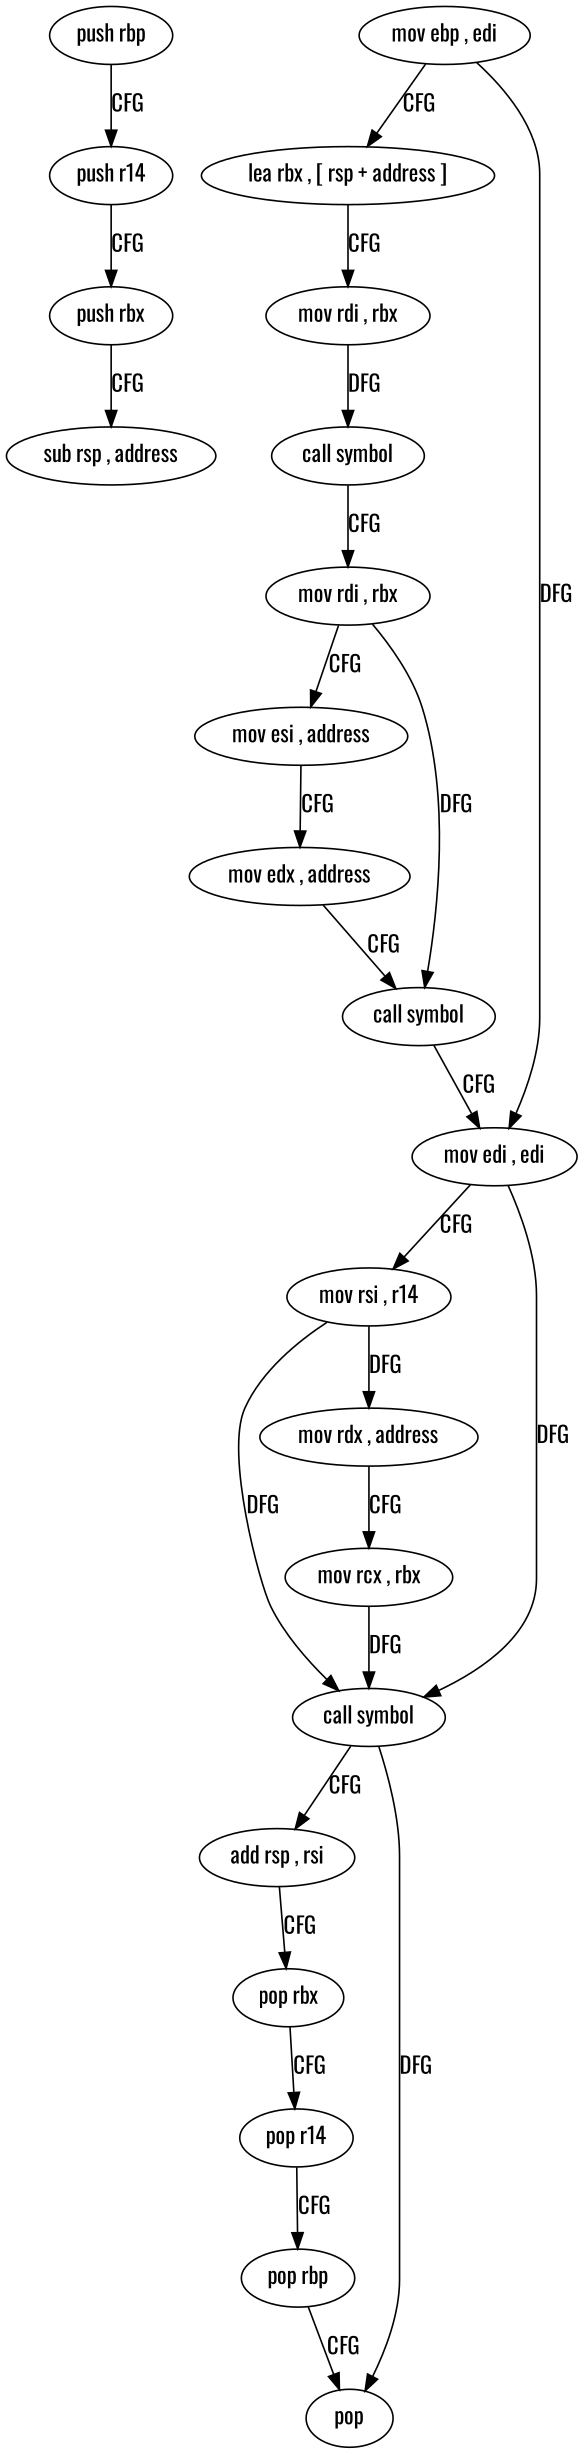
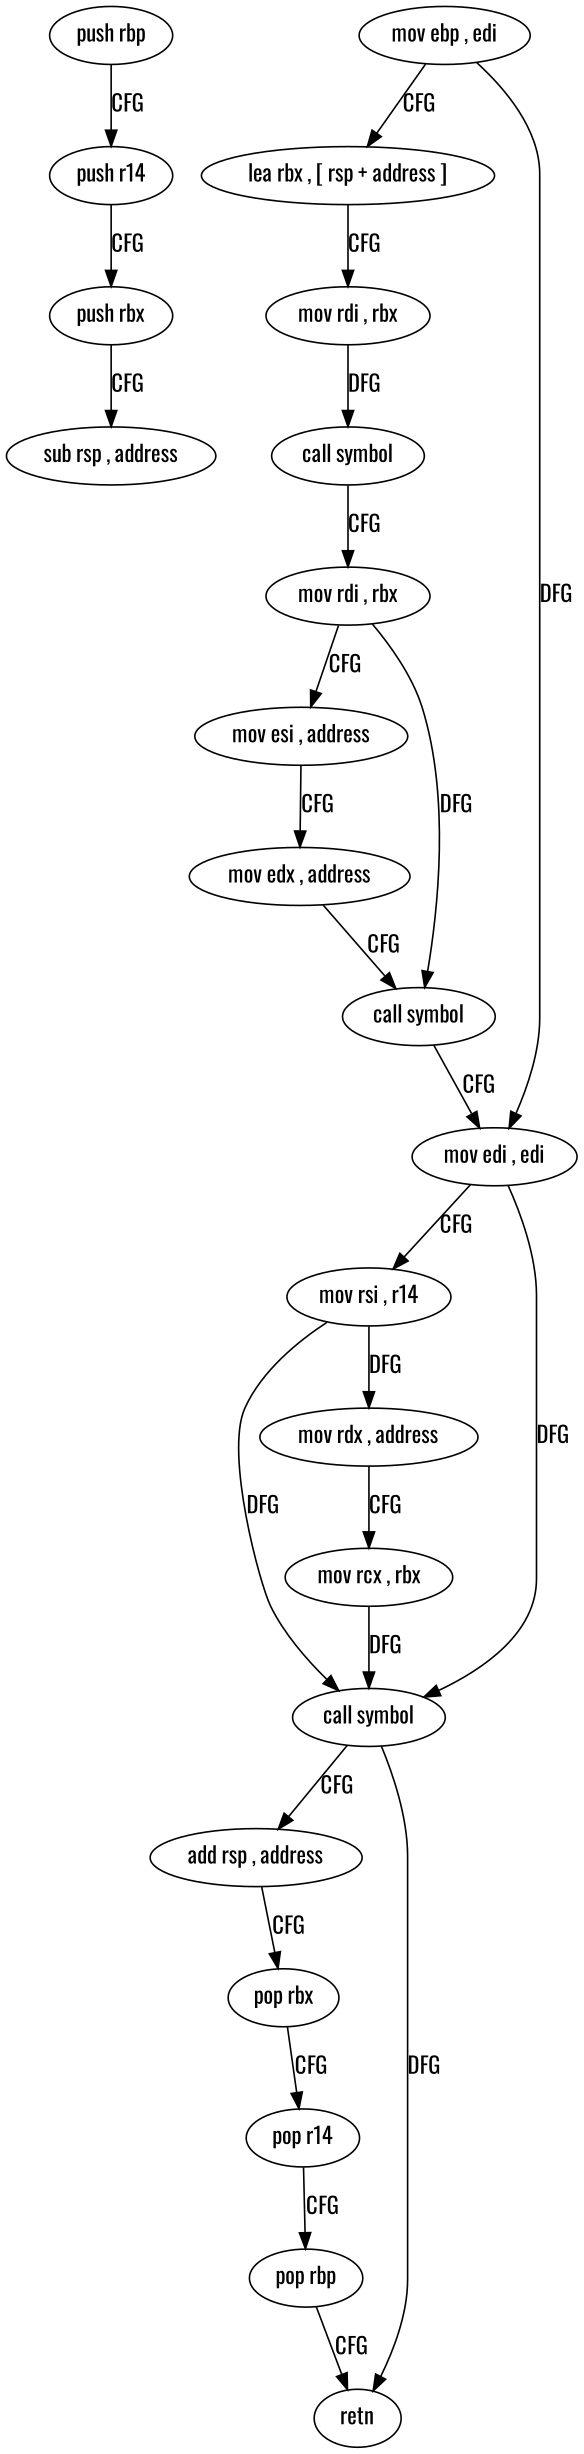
(277, 1858) -> (256, 1858)
(350, 2418) -> (358, 2418)
